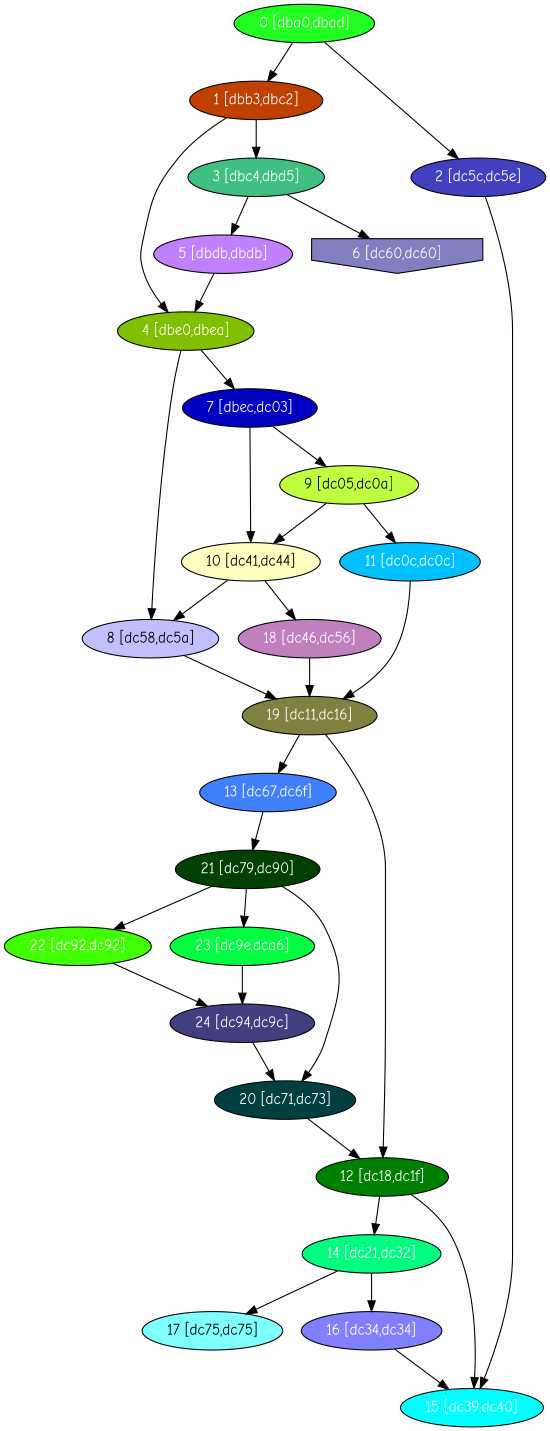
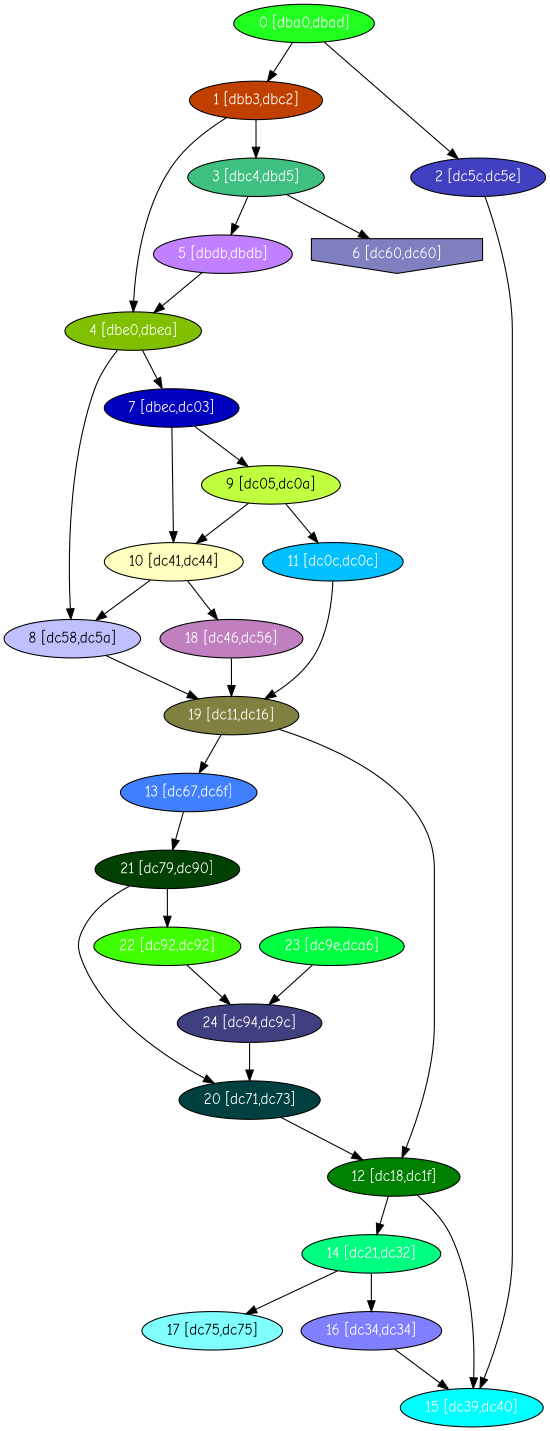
(245, 903) -> none
